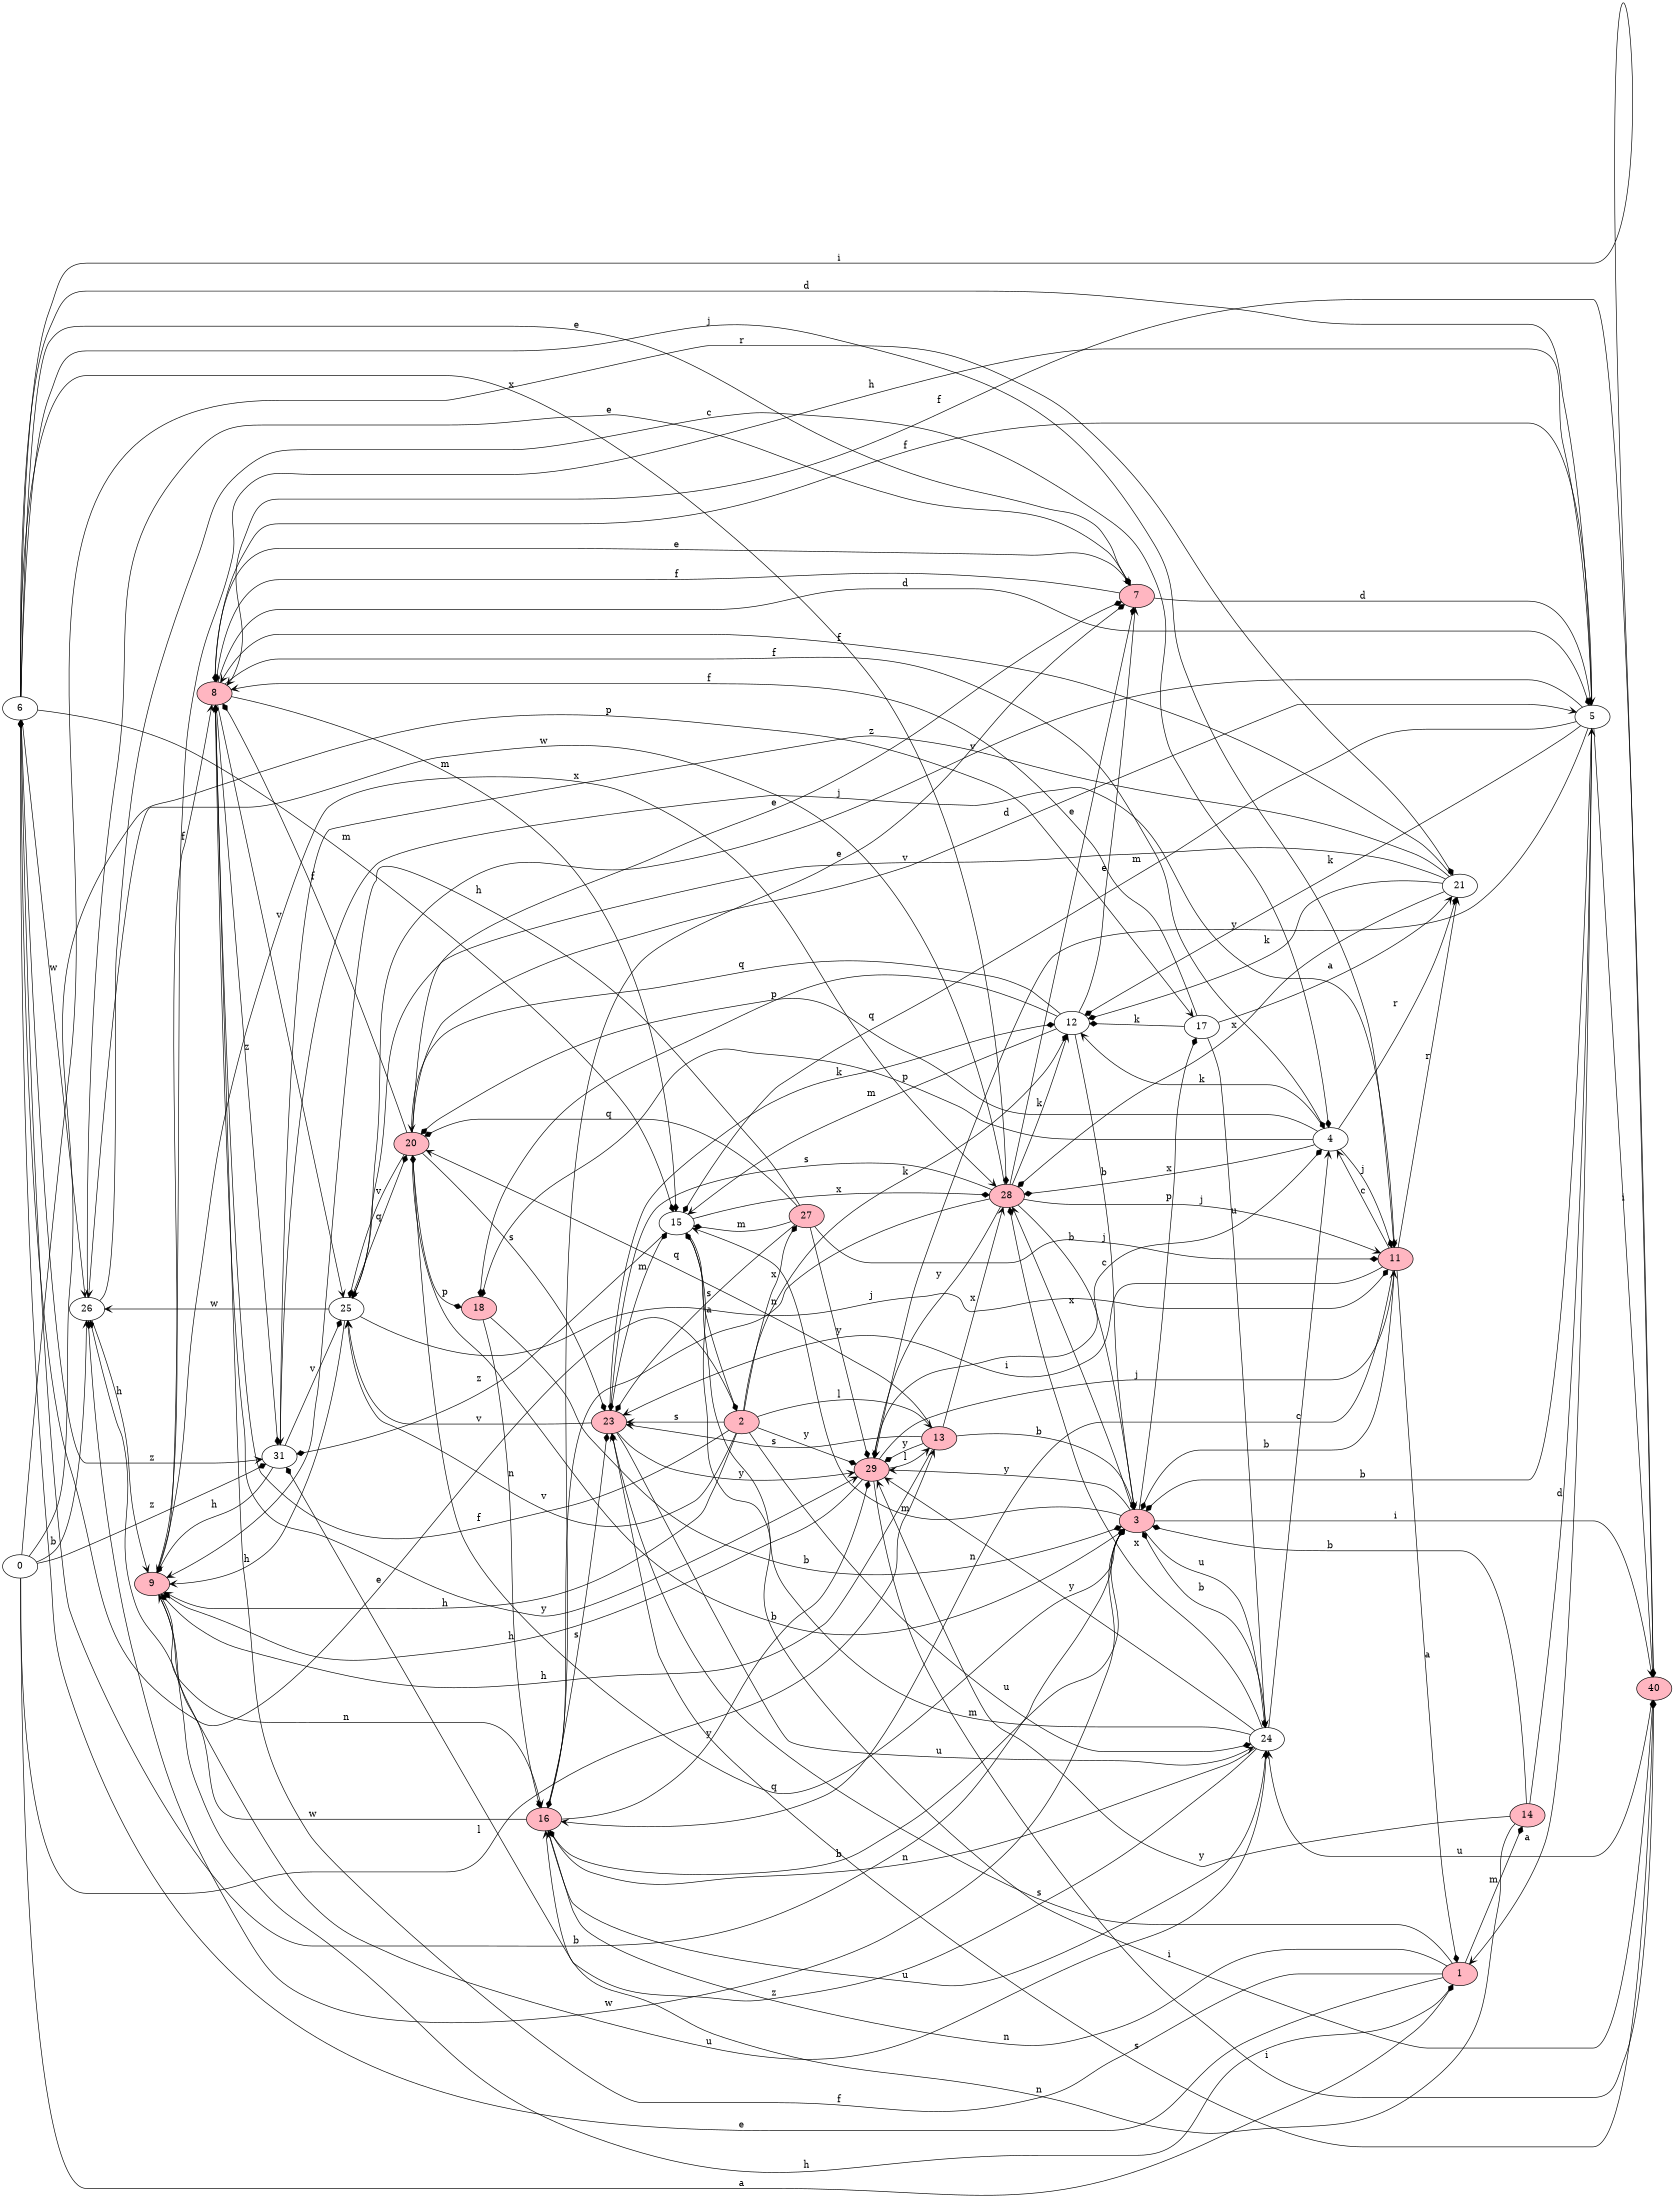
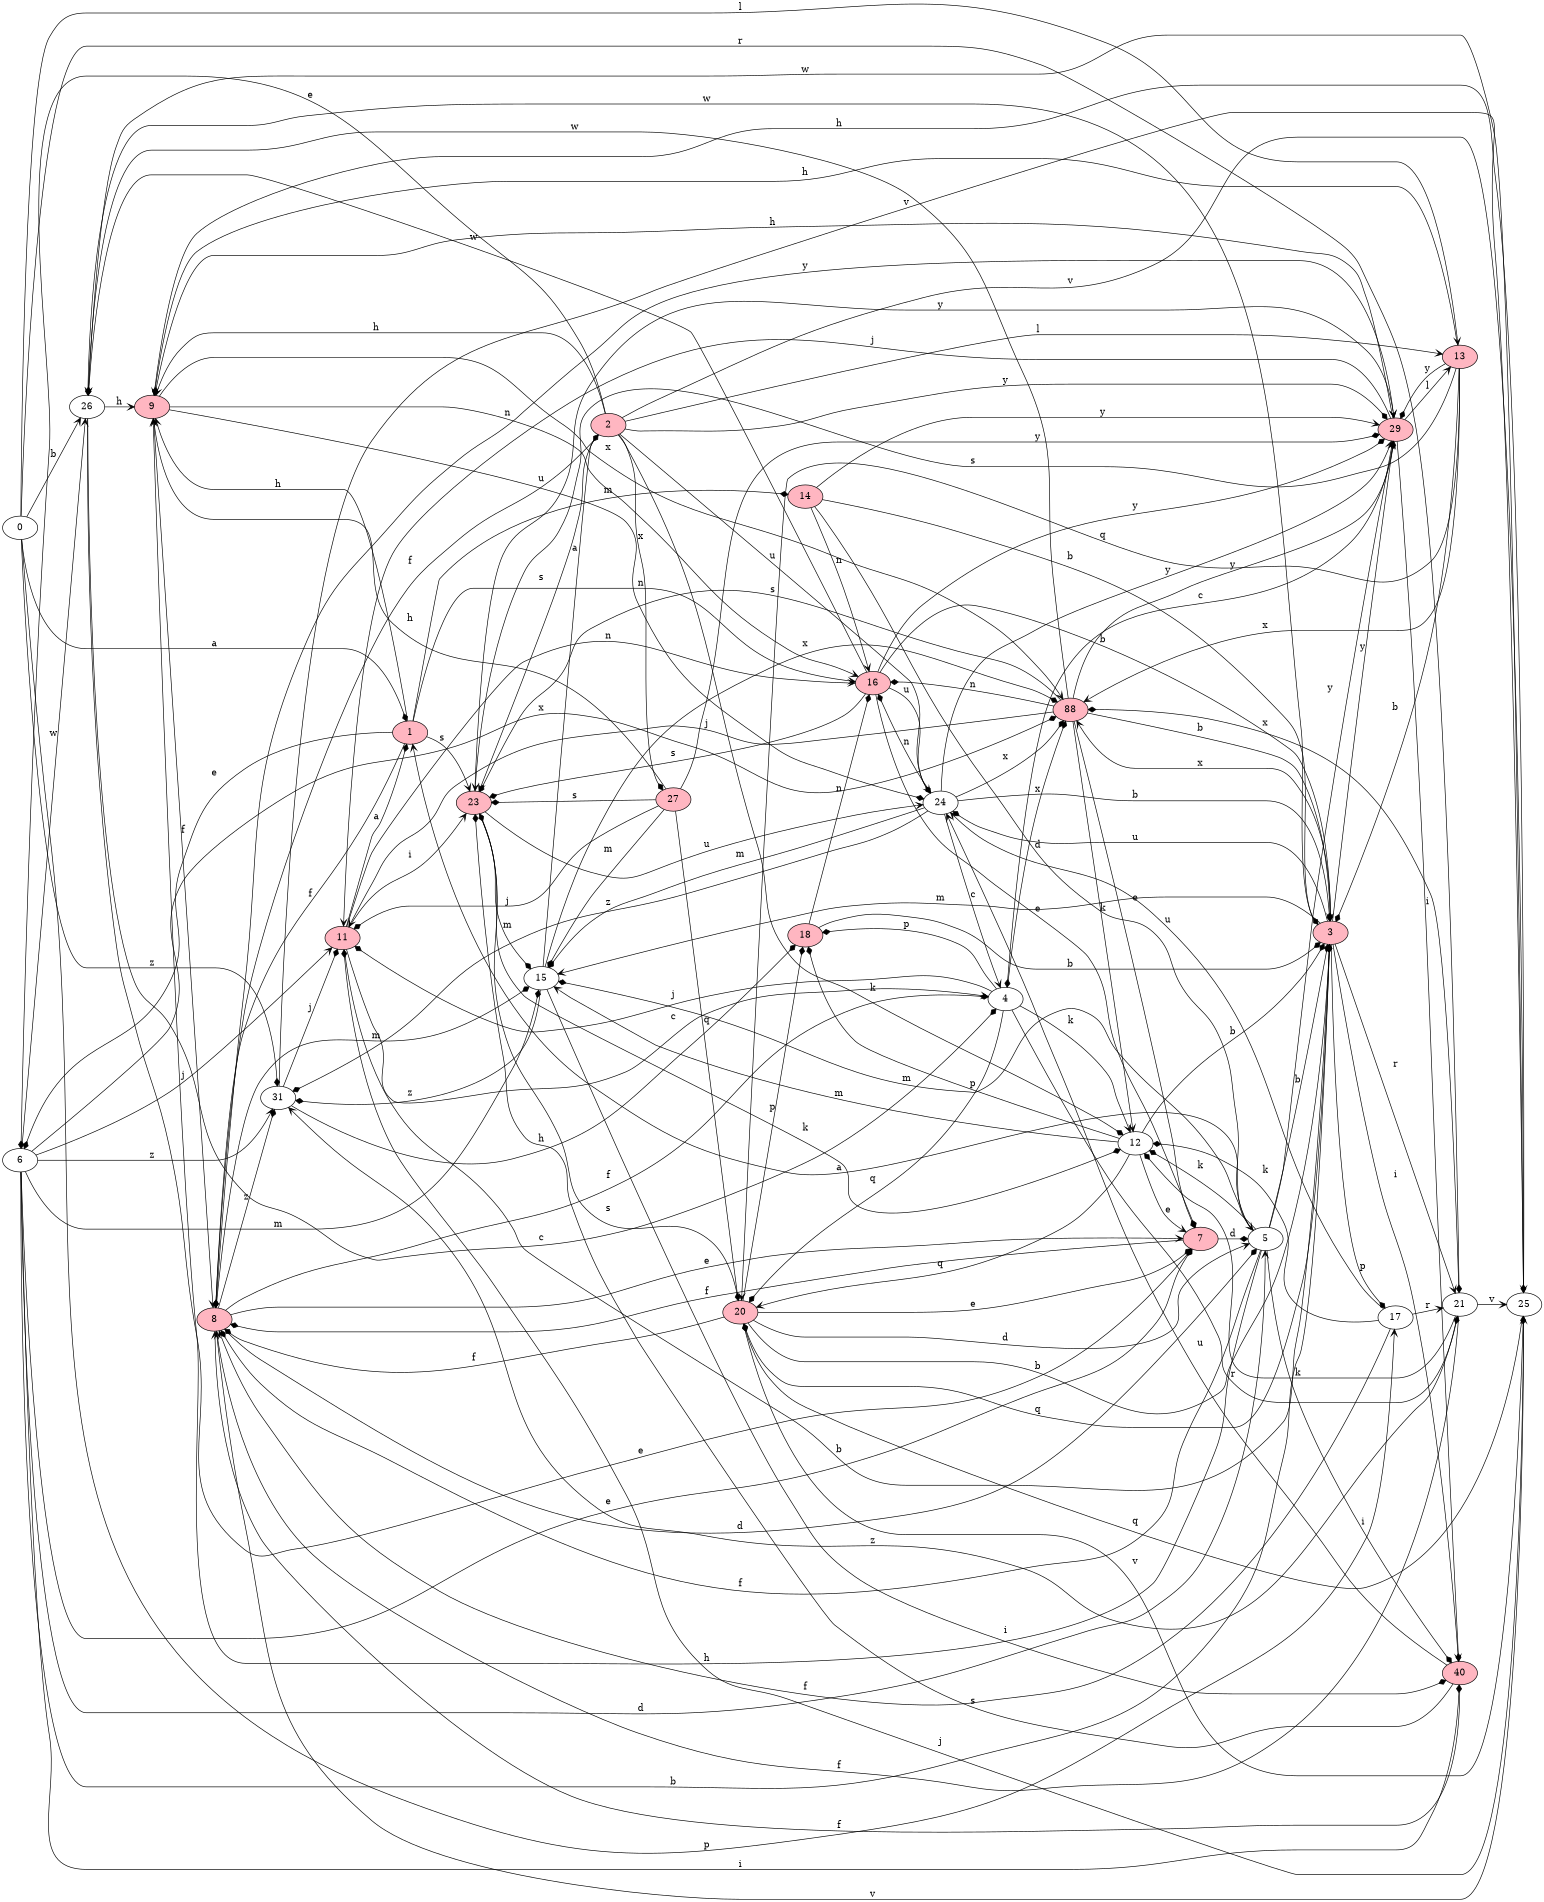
(814, 823) -> none
(1331, 966) -> (1428, 1306)
(1427, 1076) -> (1394, 1115)
(1007, 1196) -> (1071, 710)
(446, 1424) -> none
(216, 1516) -> (569, 1140)
